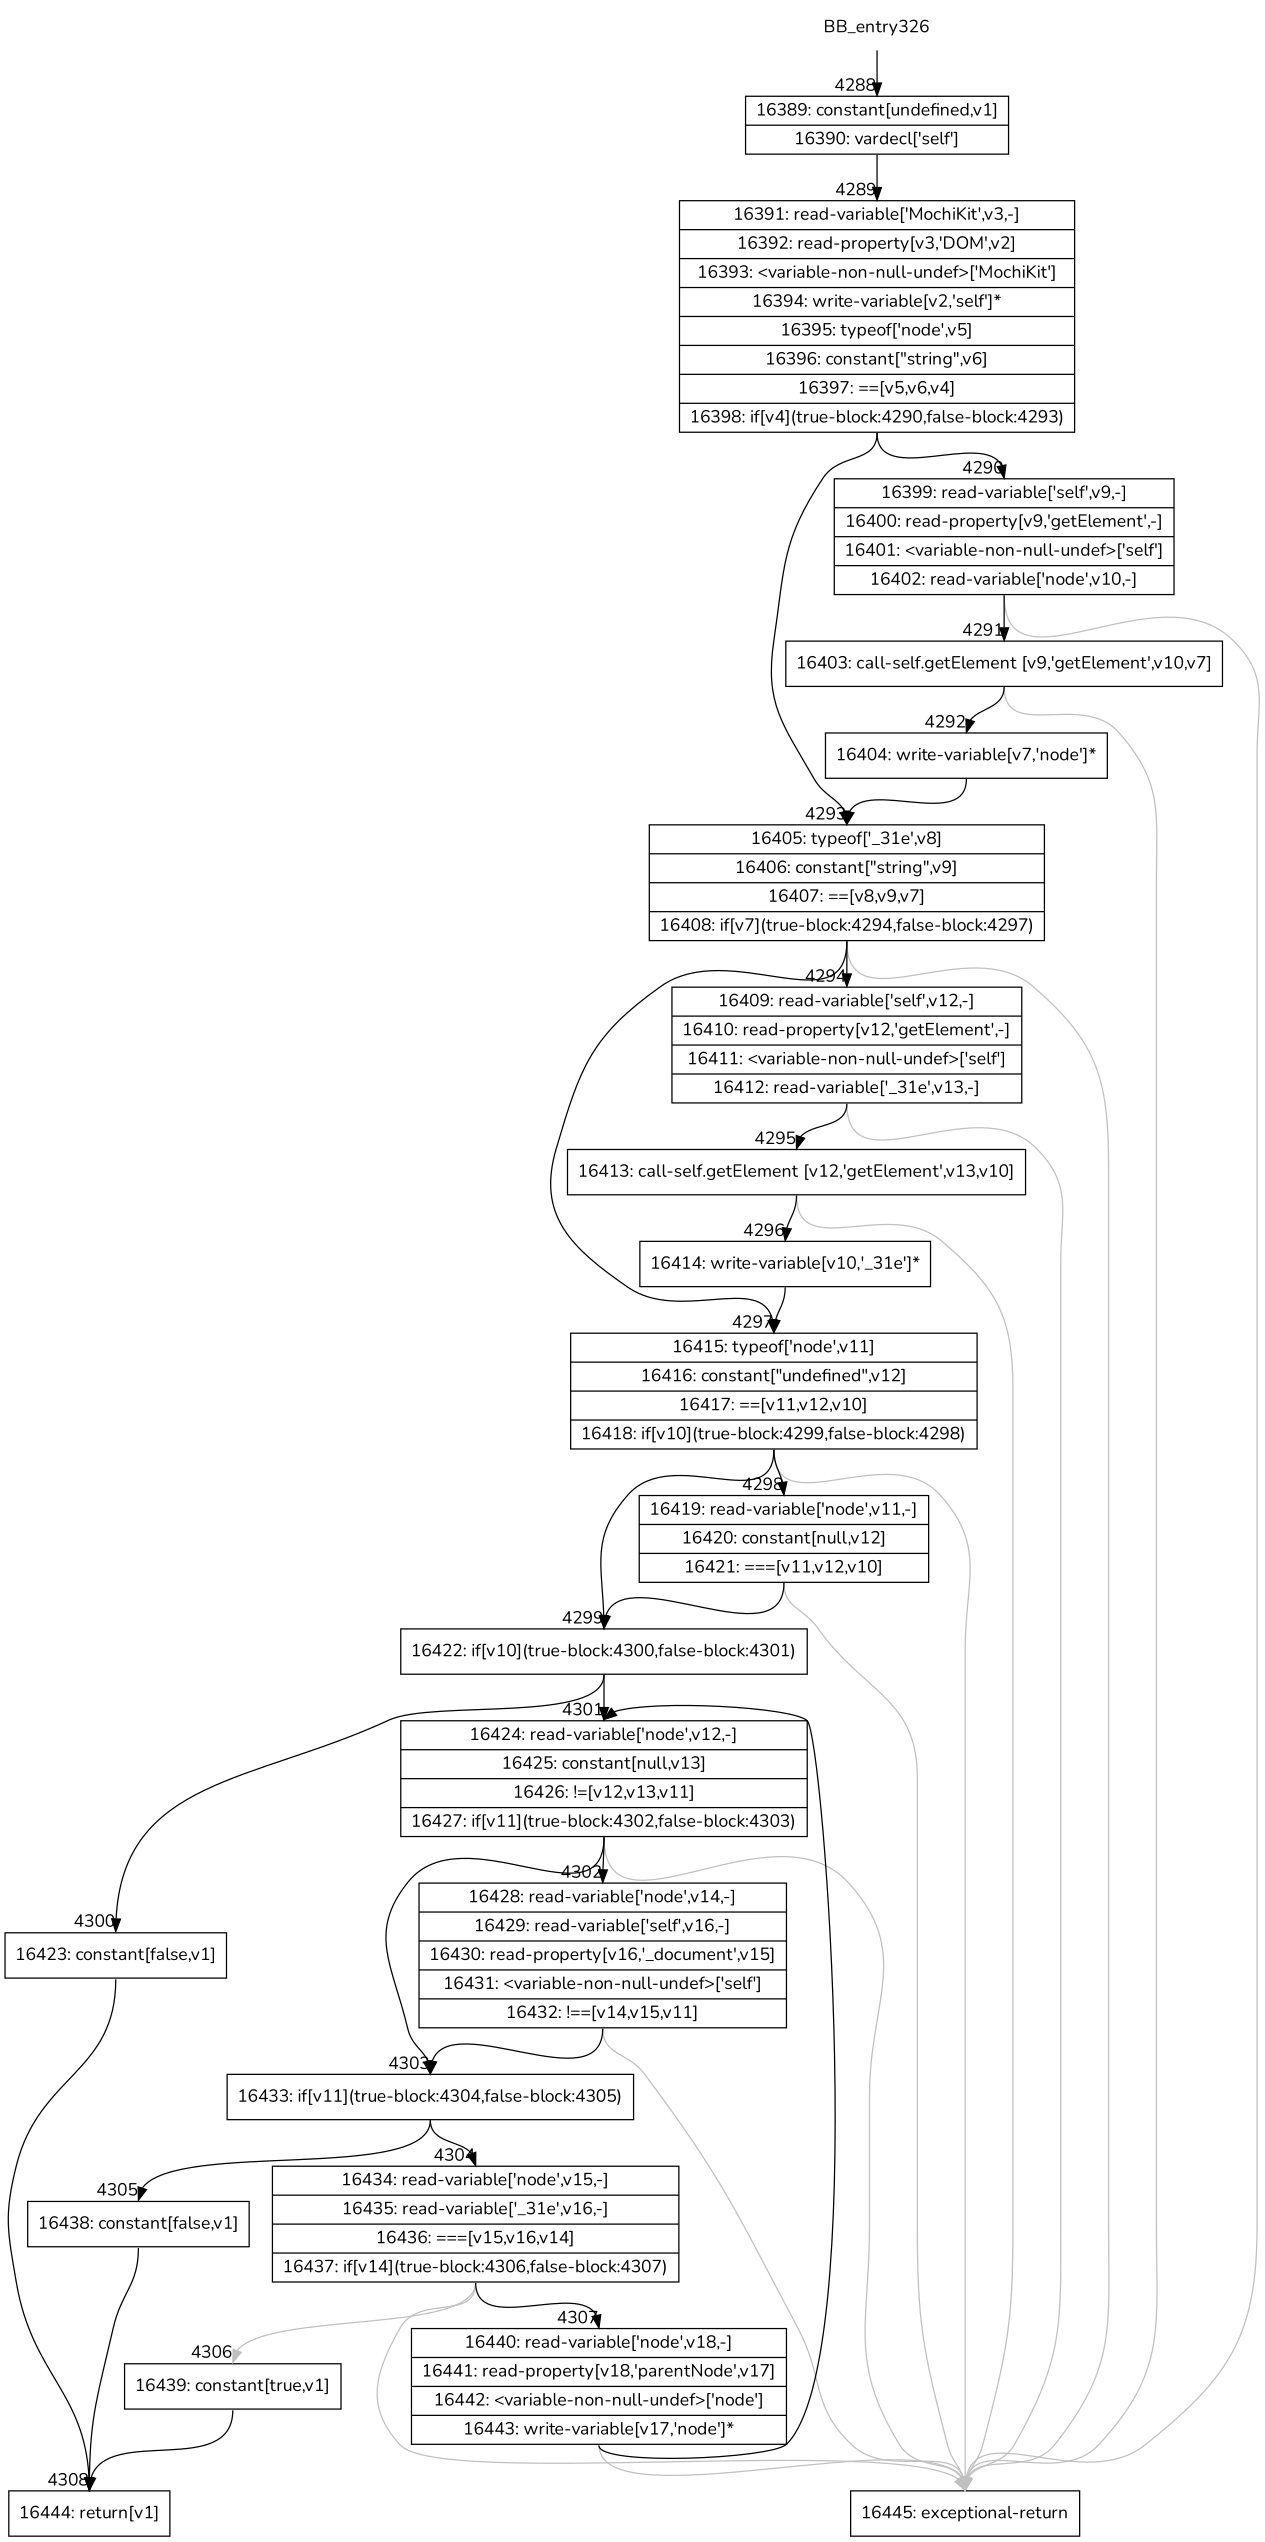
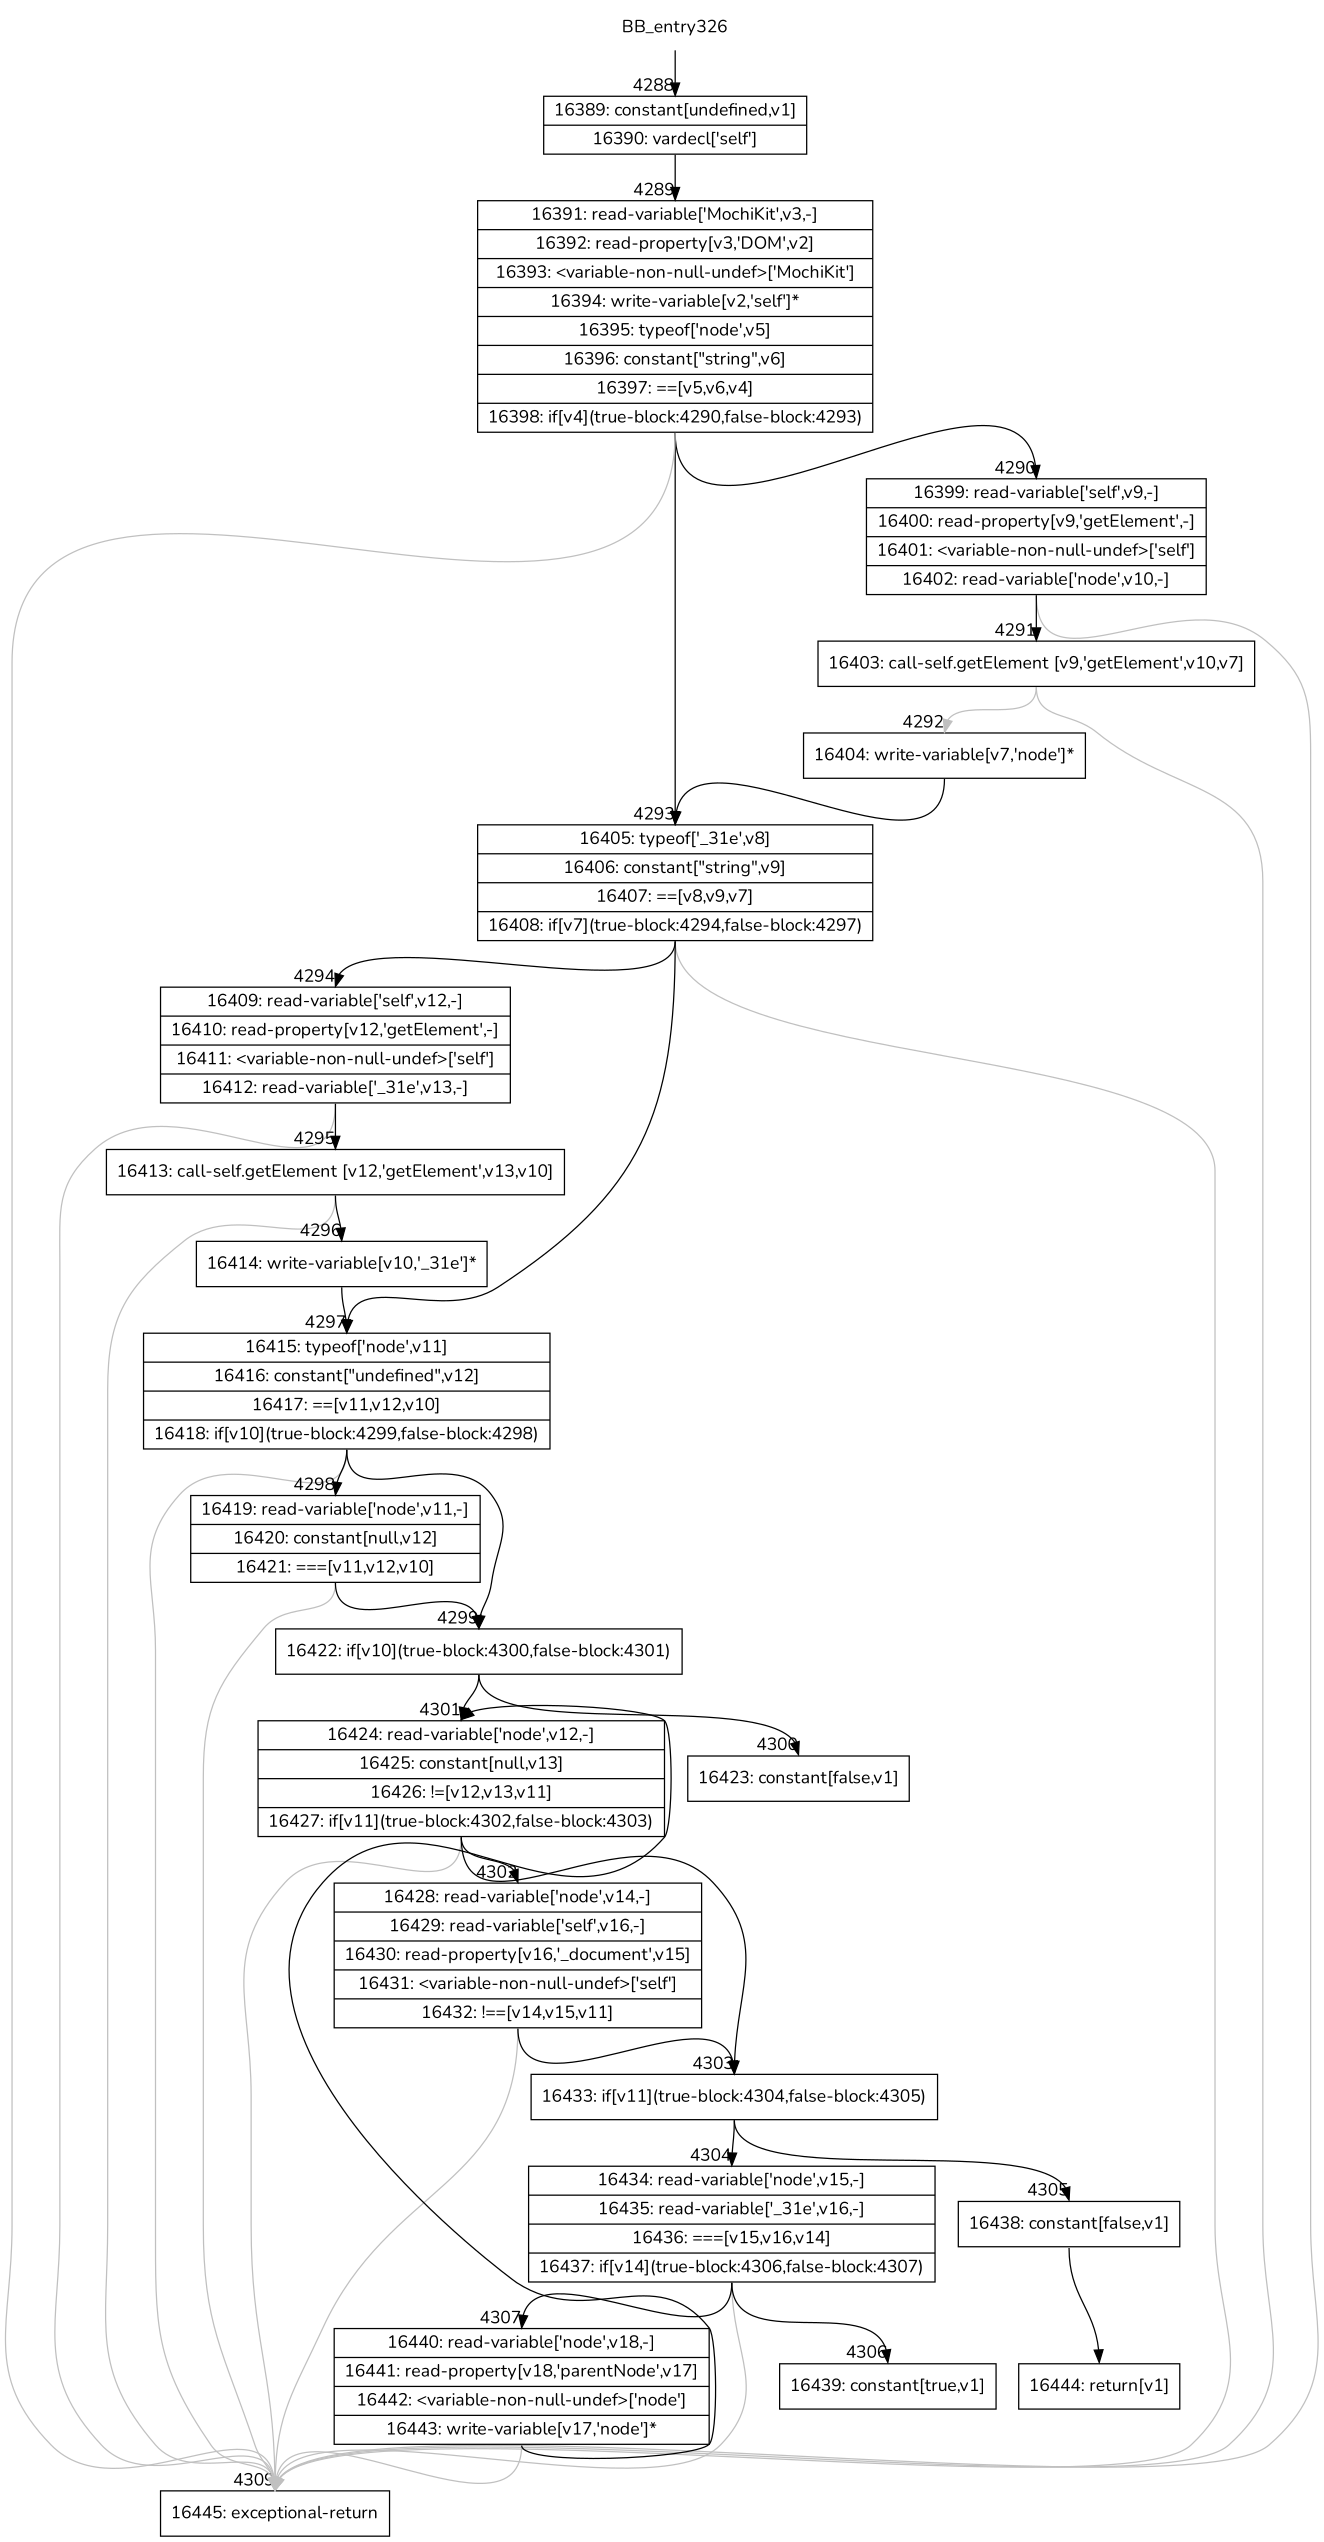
(991, 707) -> (997, 710)
none -> (12, 1279)
(8, 2221) -> none
(361, 2322) -> (804, 2322)
(167, 2450) -> none
